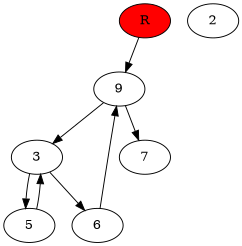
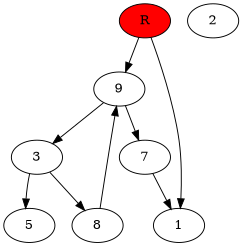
(39, 196) -> none
(98, 225) -> (98, 225)
none -> (179, 225)
